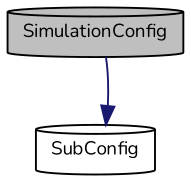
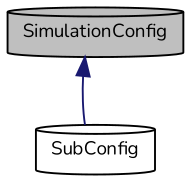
(108, 82) -> (83, 100)
